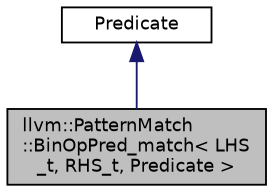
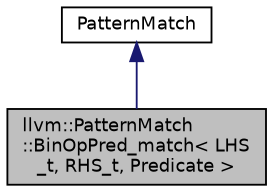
(137, 25) -> (137, 25)
